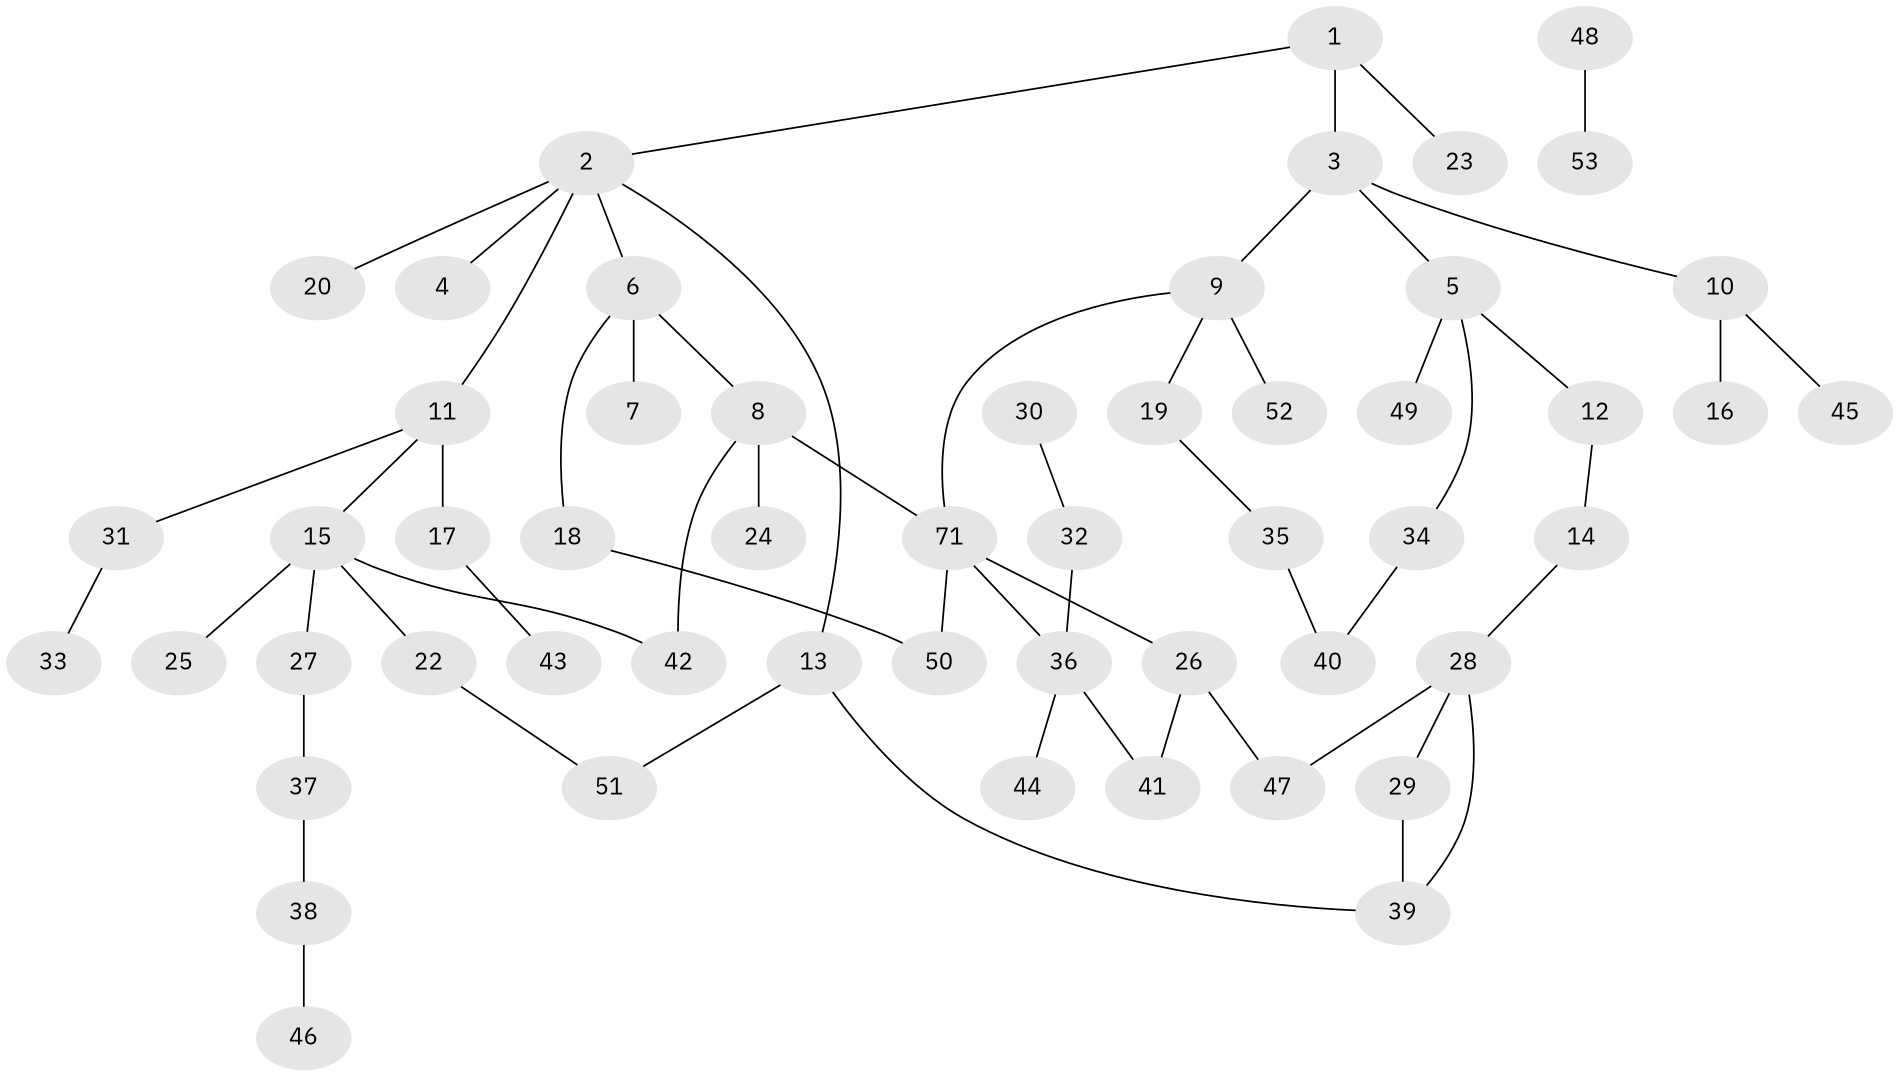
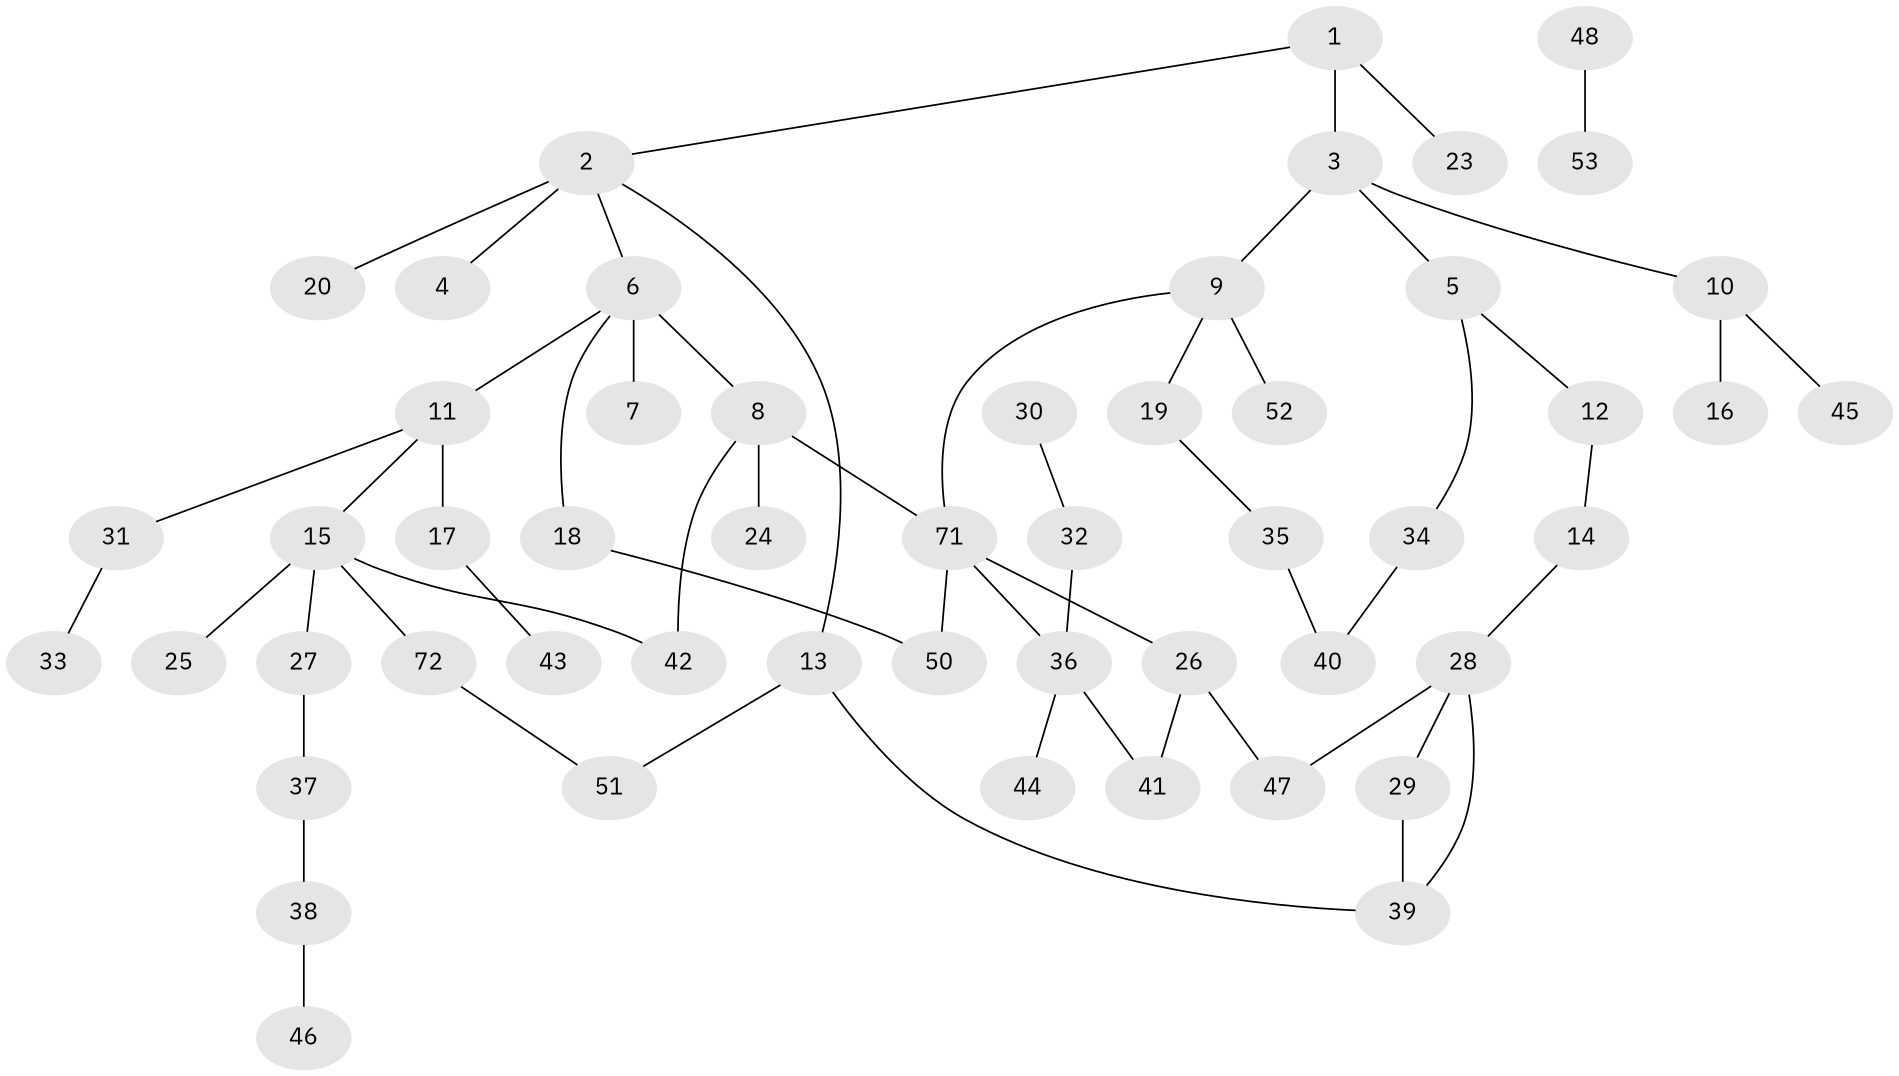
(522, 291) -> (538, 351)
(1405, 413) -> none
(429, 663) -> (429, 663)
